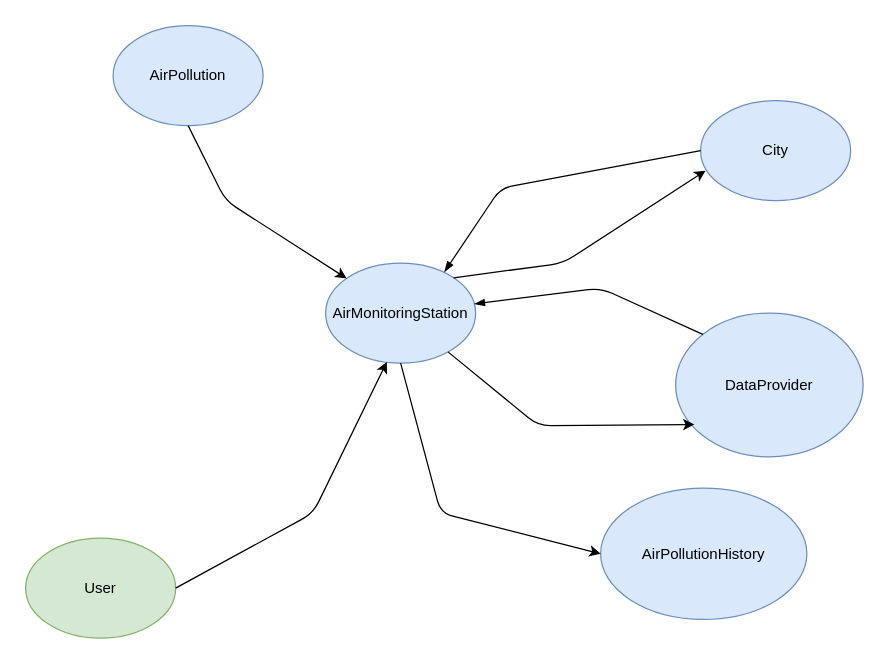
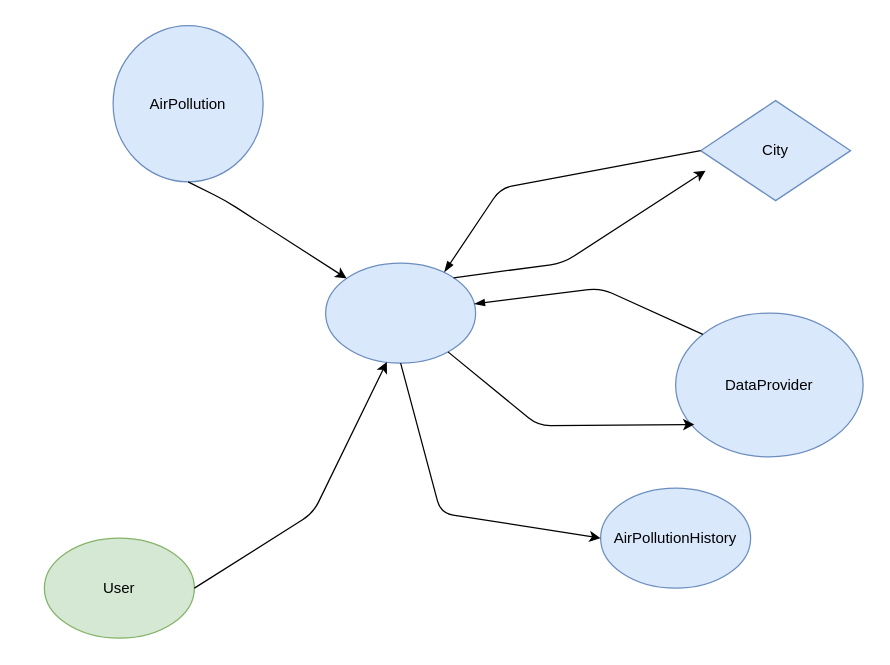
(188, 76) -> (188, 104)
(776, 151) -> (776, 151)
(401, 313) -> none
(704, 554) -> (676, 538)
(101, 588) -> (119, 588)
